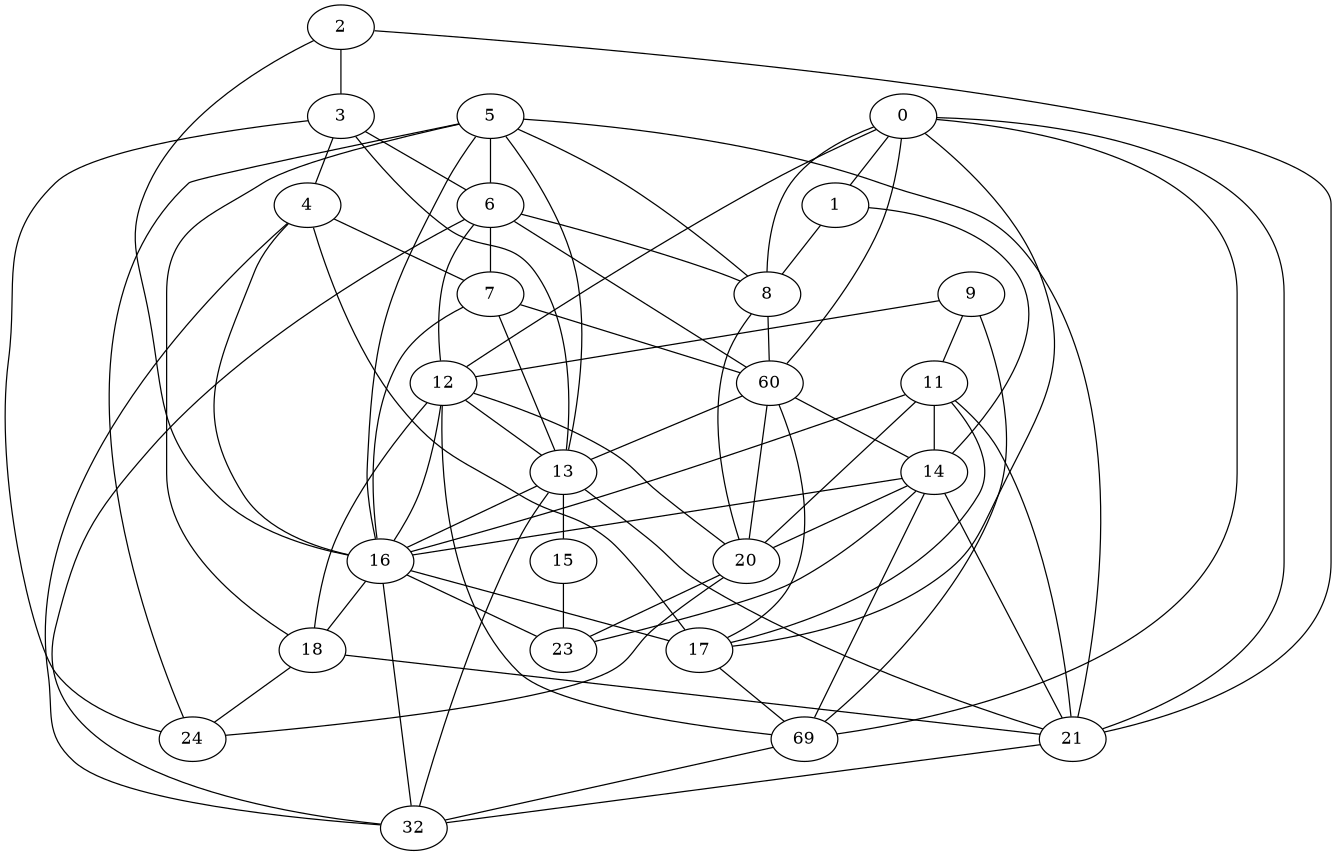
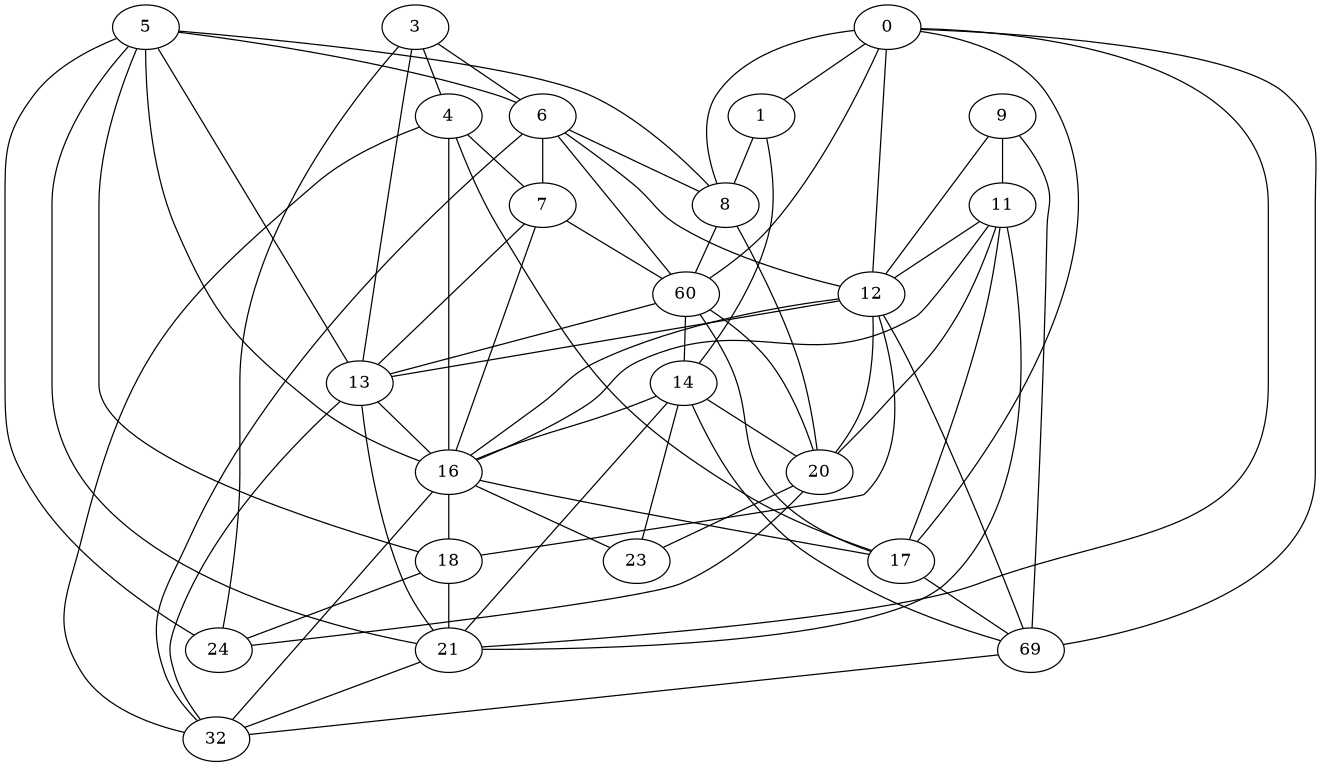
(341, 27) -> none
(934, 428) -> (937, 250)
(563, 561) -> none
